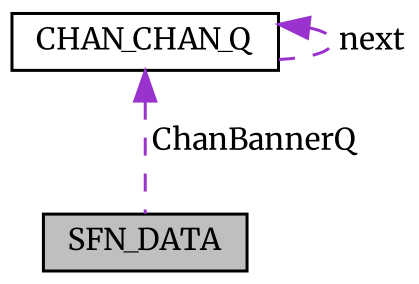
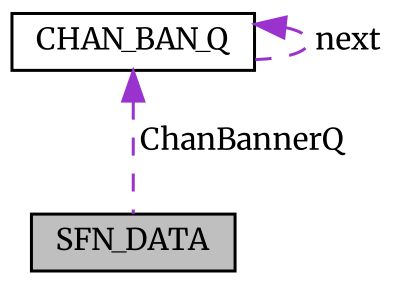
(145, 42) -> (133, 42)
